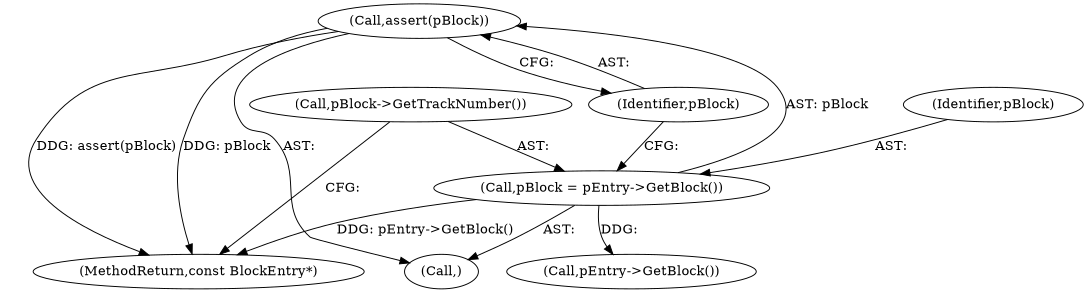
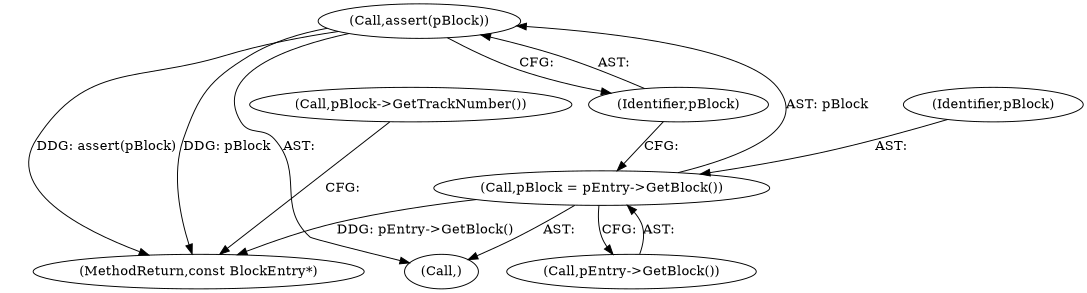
(502, 144) -> (643, 232)
(621, 230) -> (621, 230)
